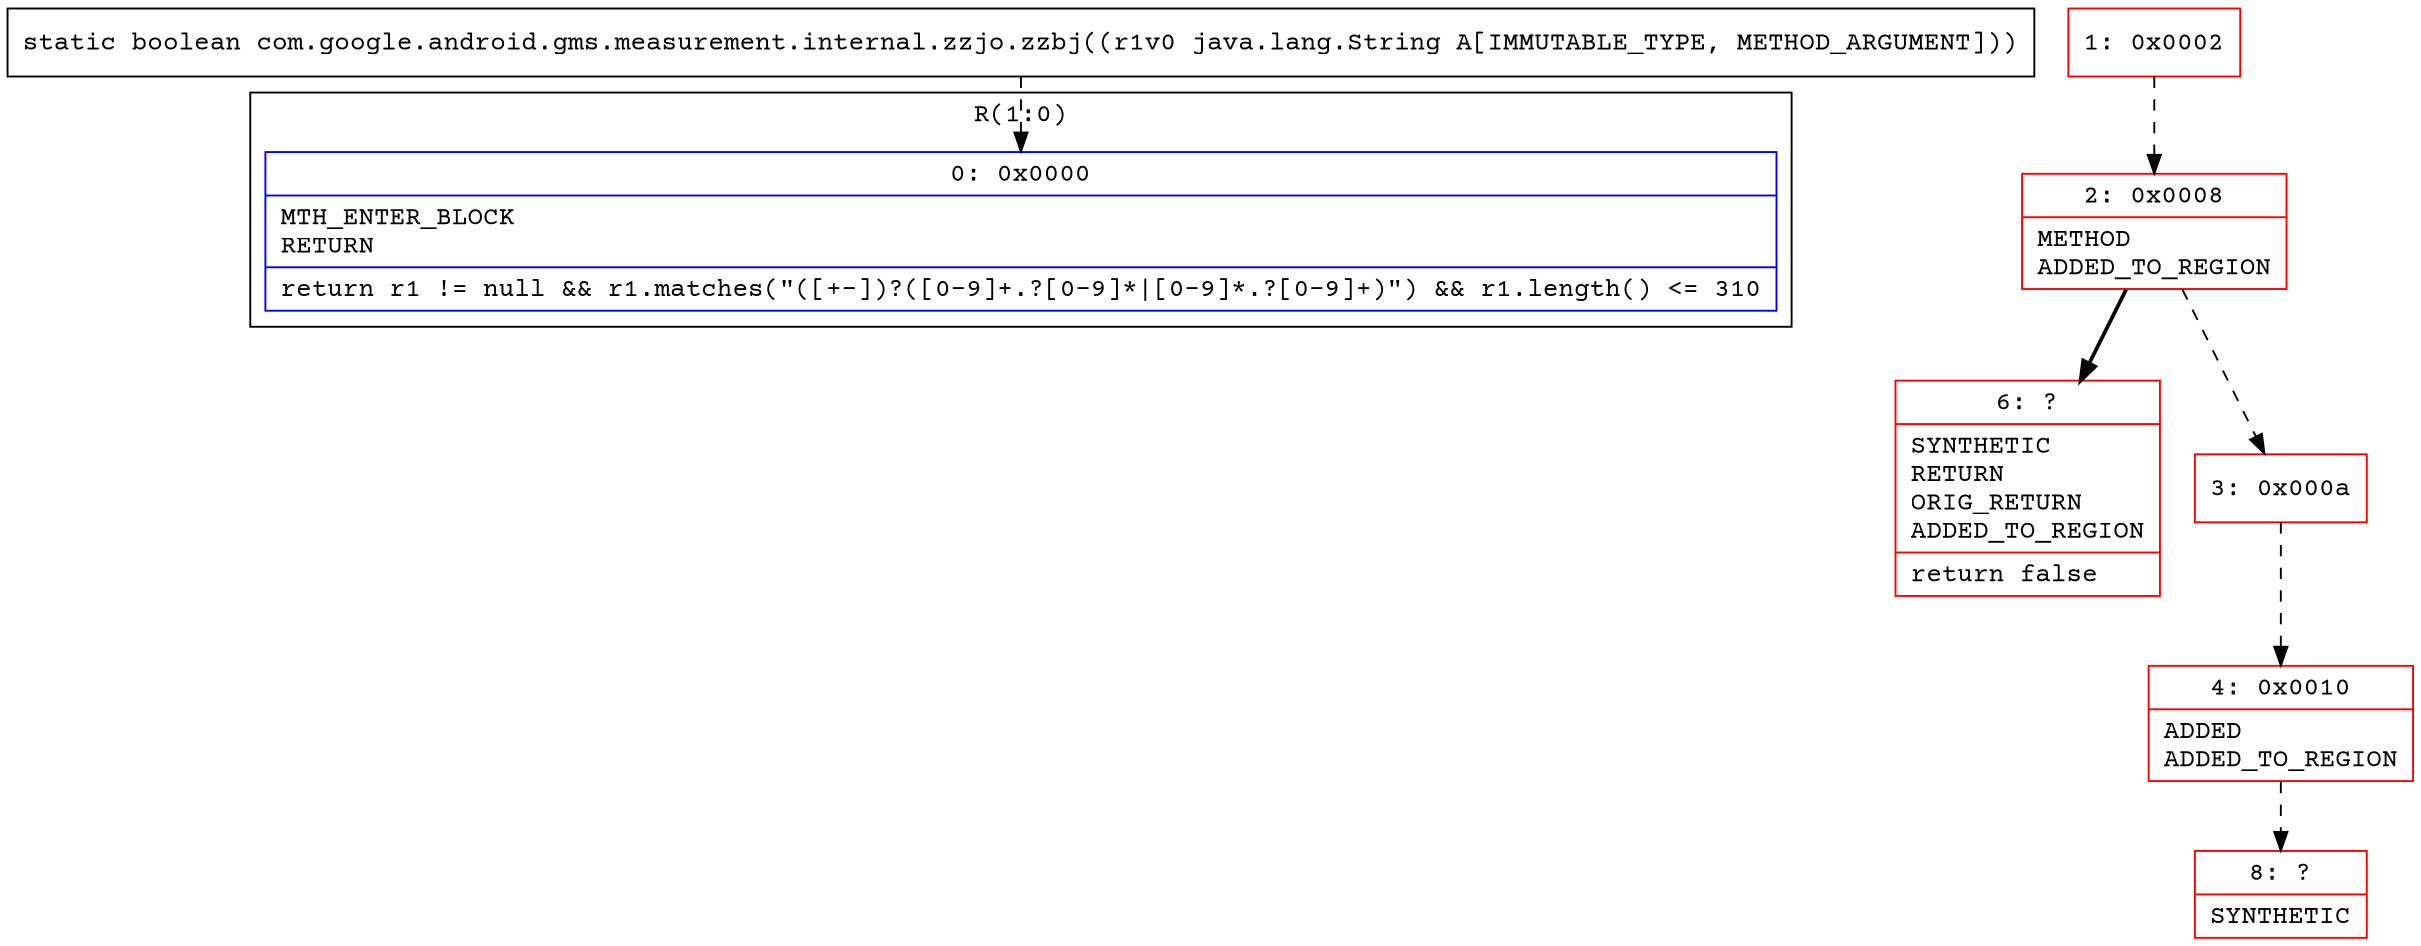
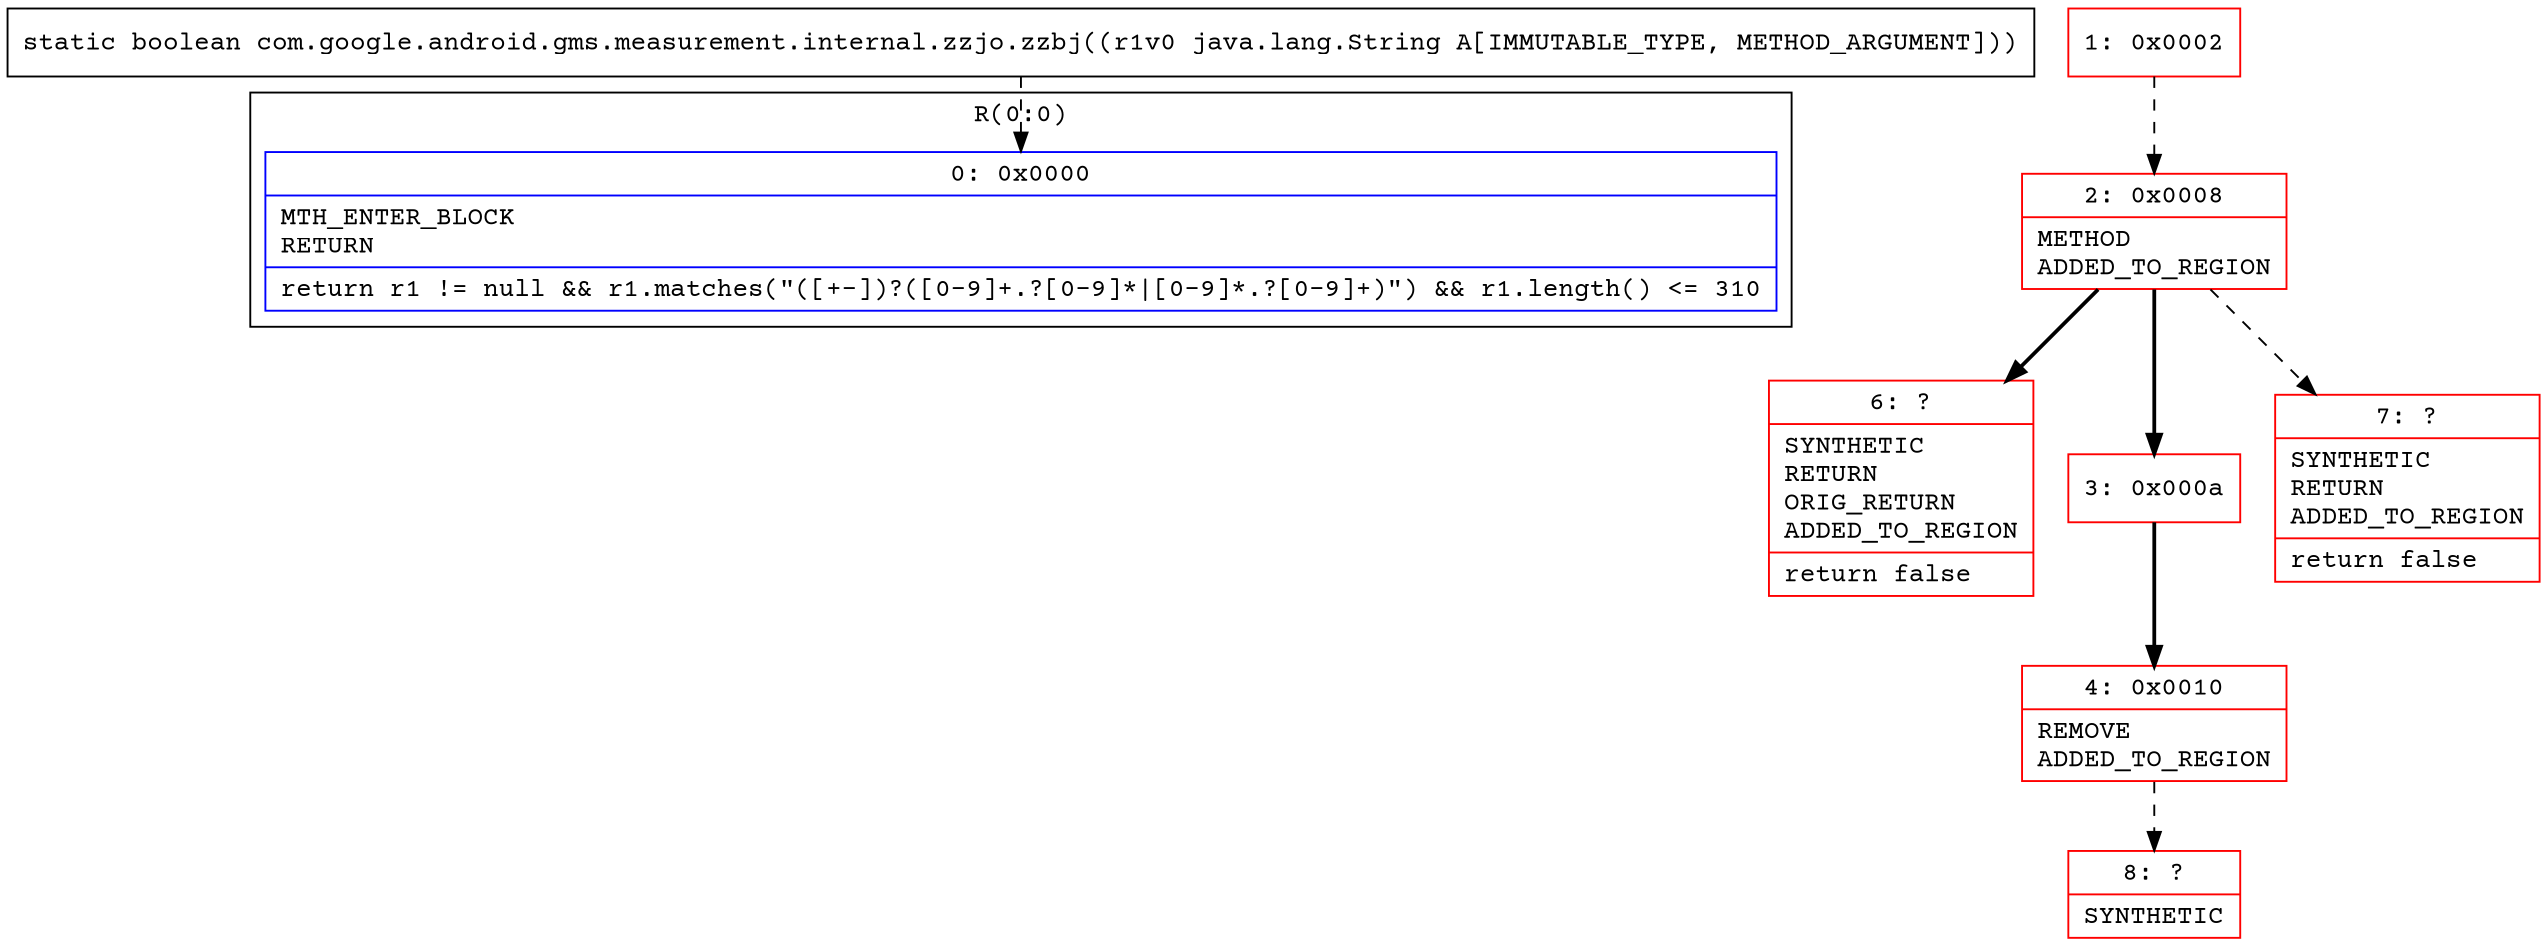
(1021, 114) -> (1021, 114)
(2219, 363) -> (2154, 362)
none -> (2407, 488)
(2281, 584) -> (2154, 584)
(2203, 730) -> (2084, 730)
